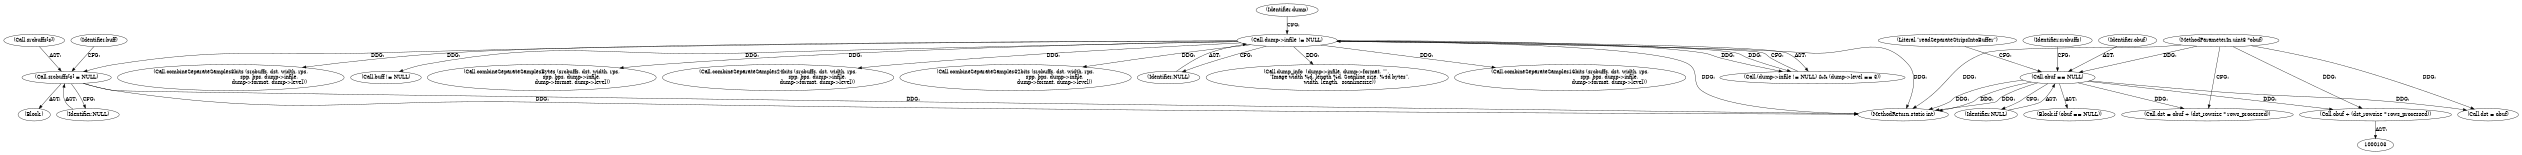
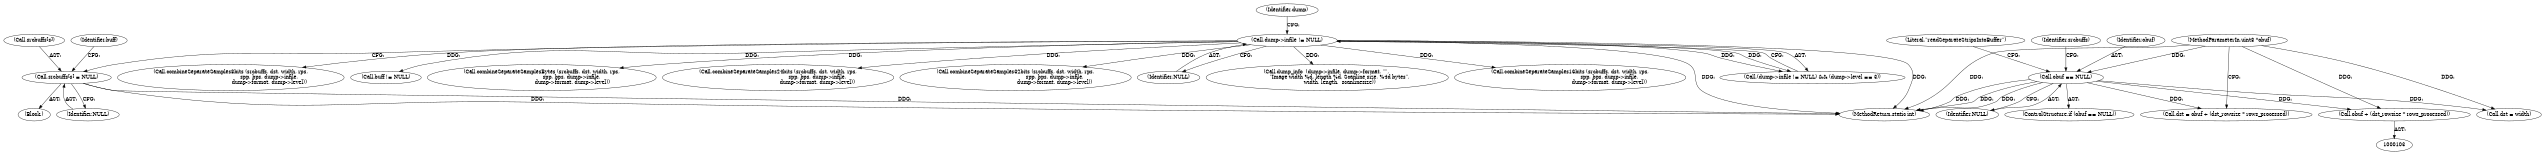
(378, 56) -> (379, 56)
(2069, 115) -> (2069, 115)
(2488, 115) -> (2509, 115)
